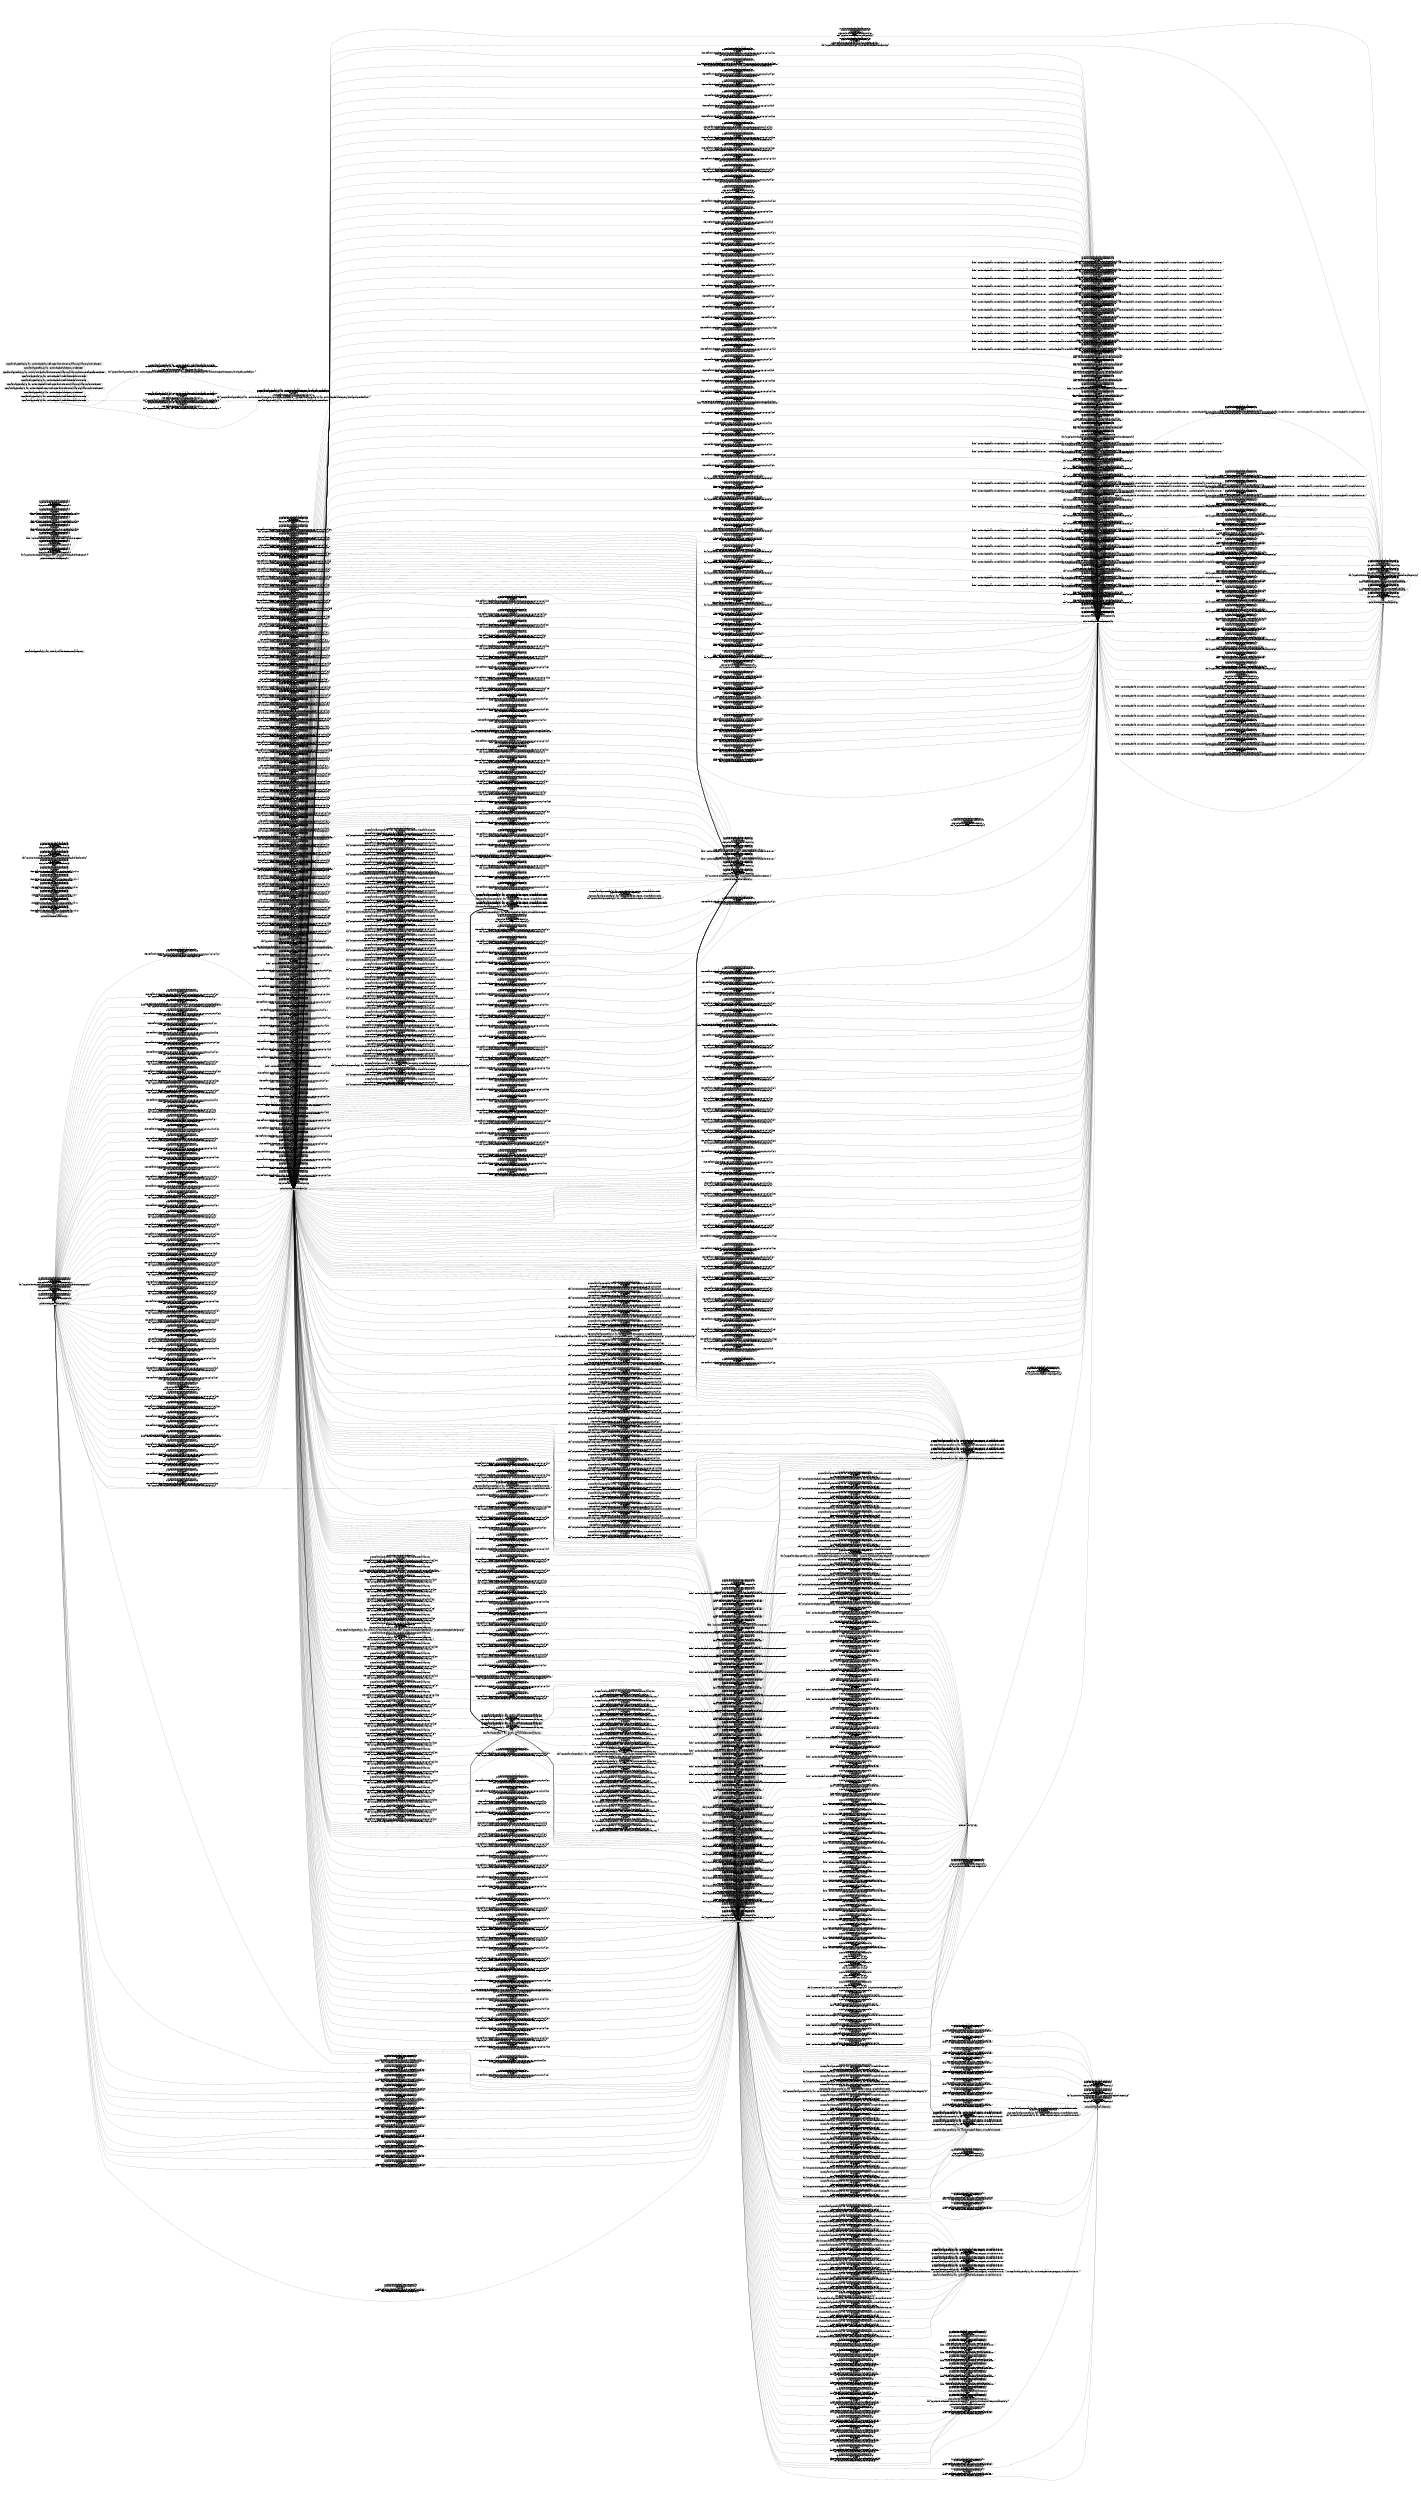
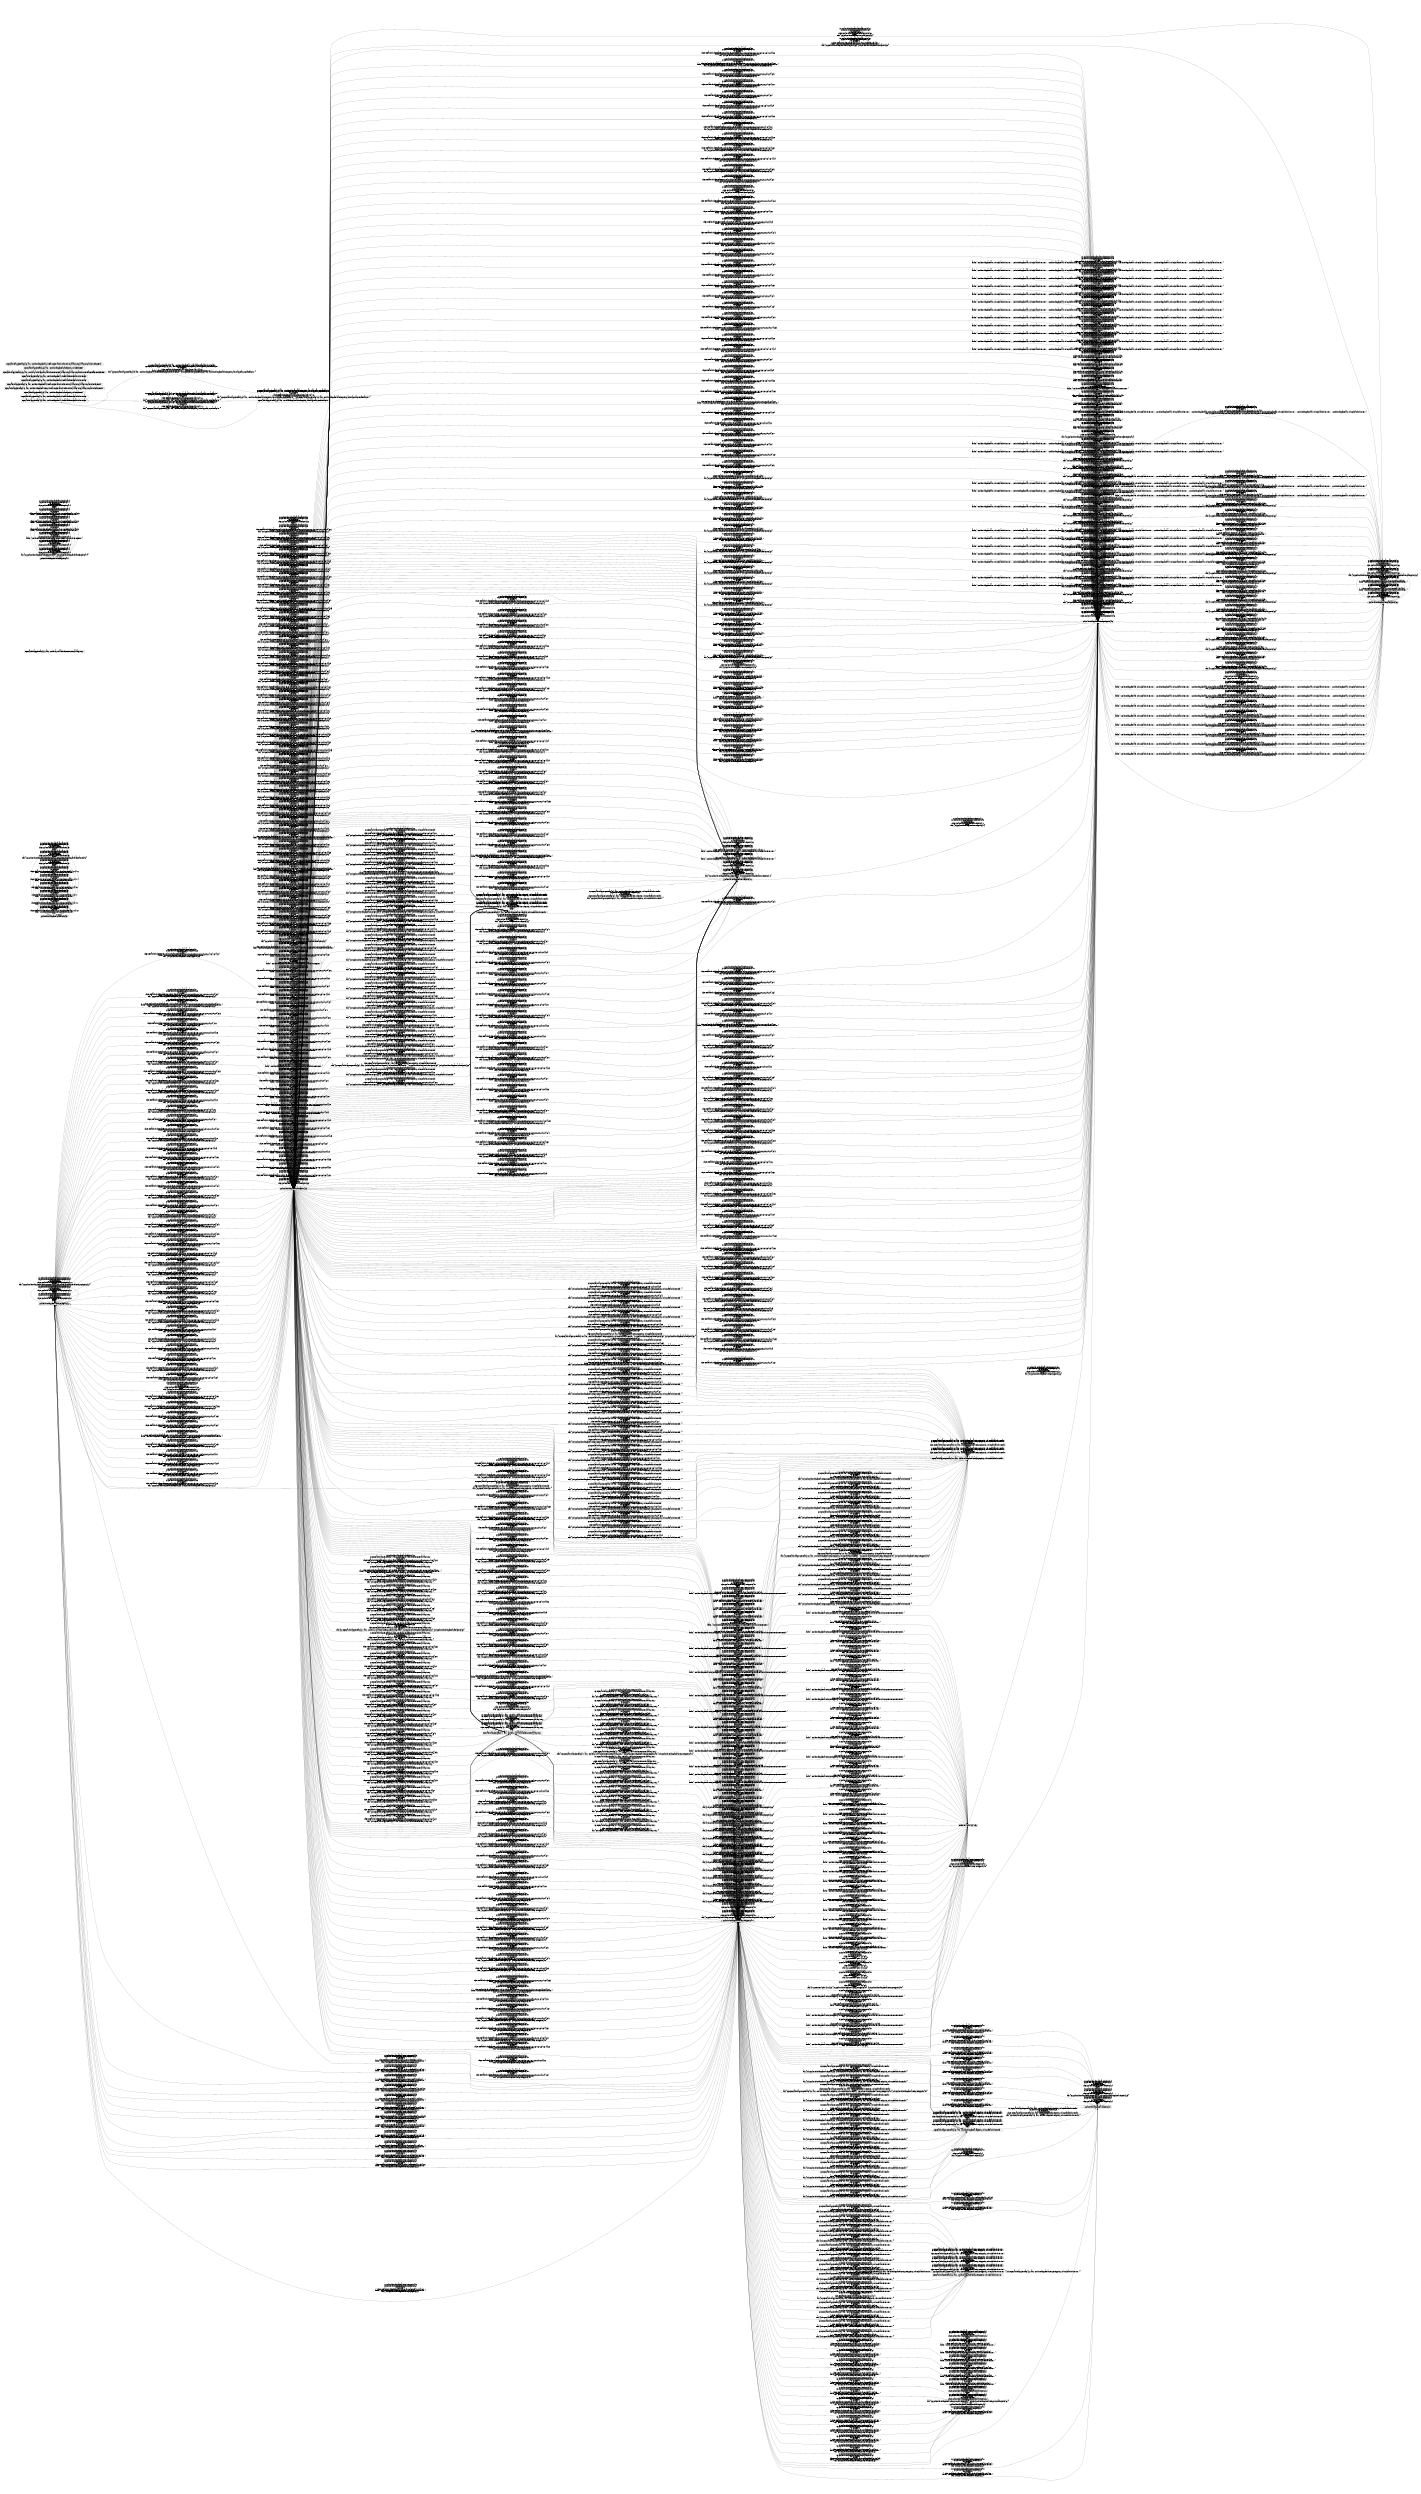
none -> (450, 1554)
